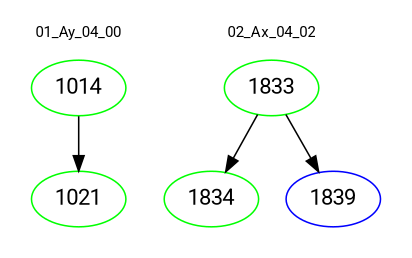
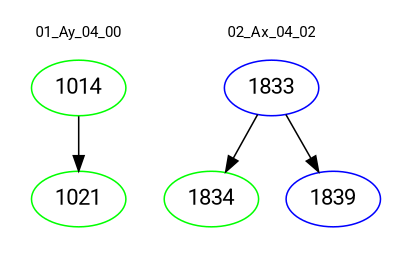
(272, 88) -> (272, 88)
